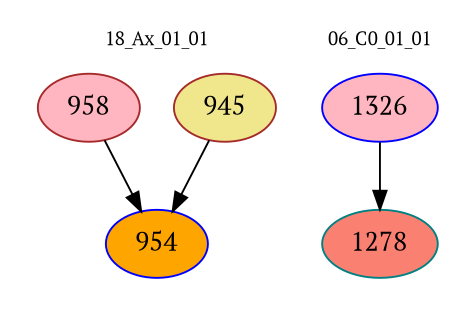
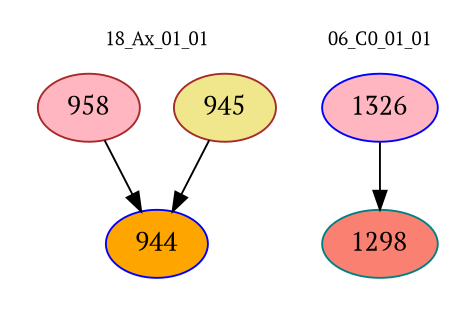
(157, 244) -> (157, 244)
(380, 244) -> (380, 244)
